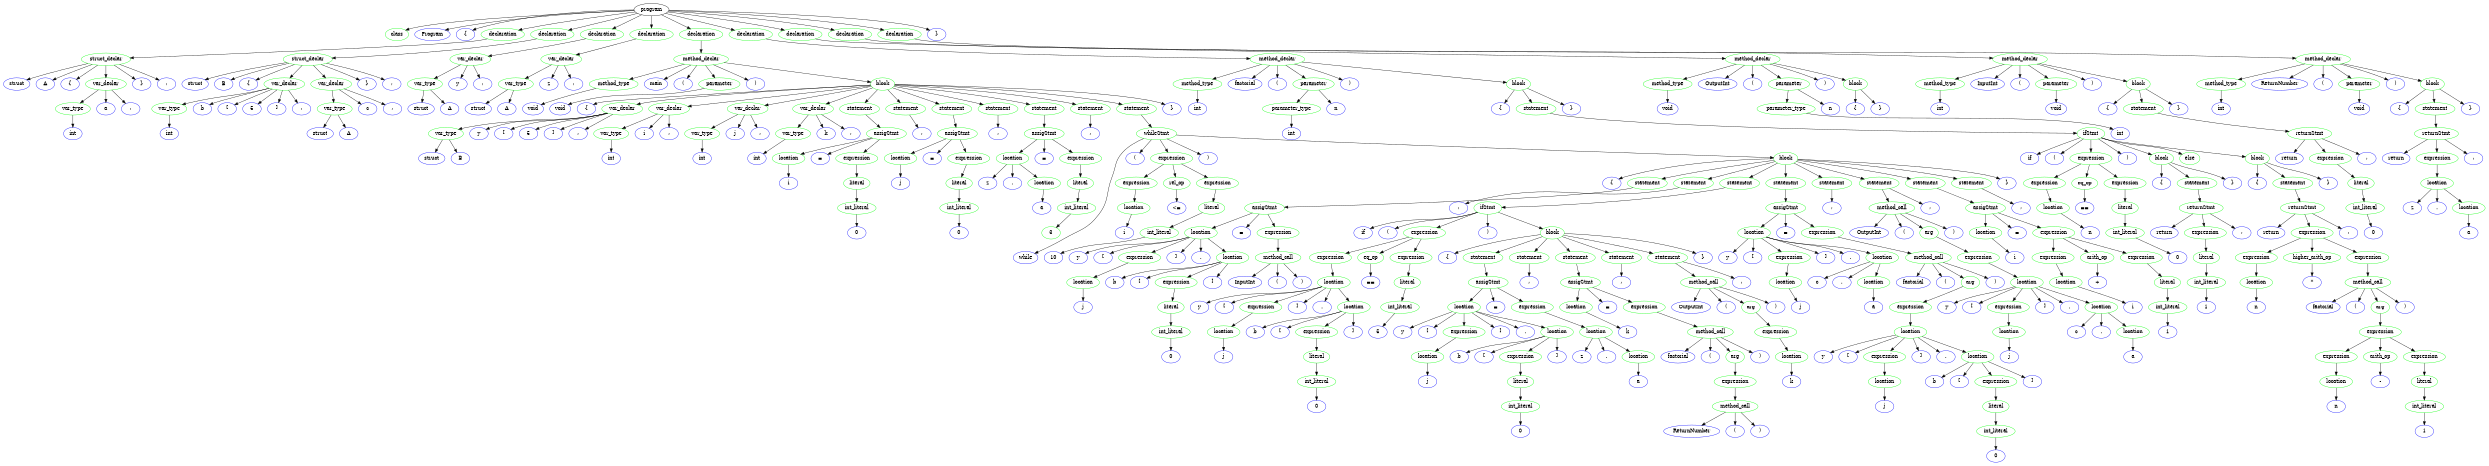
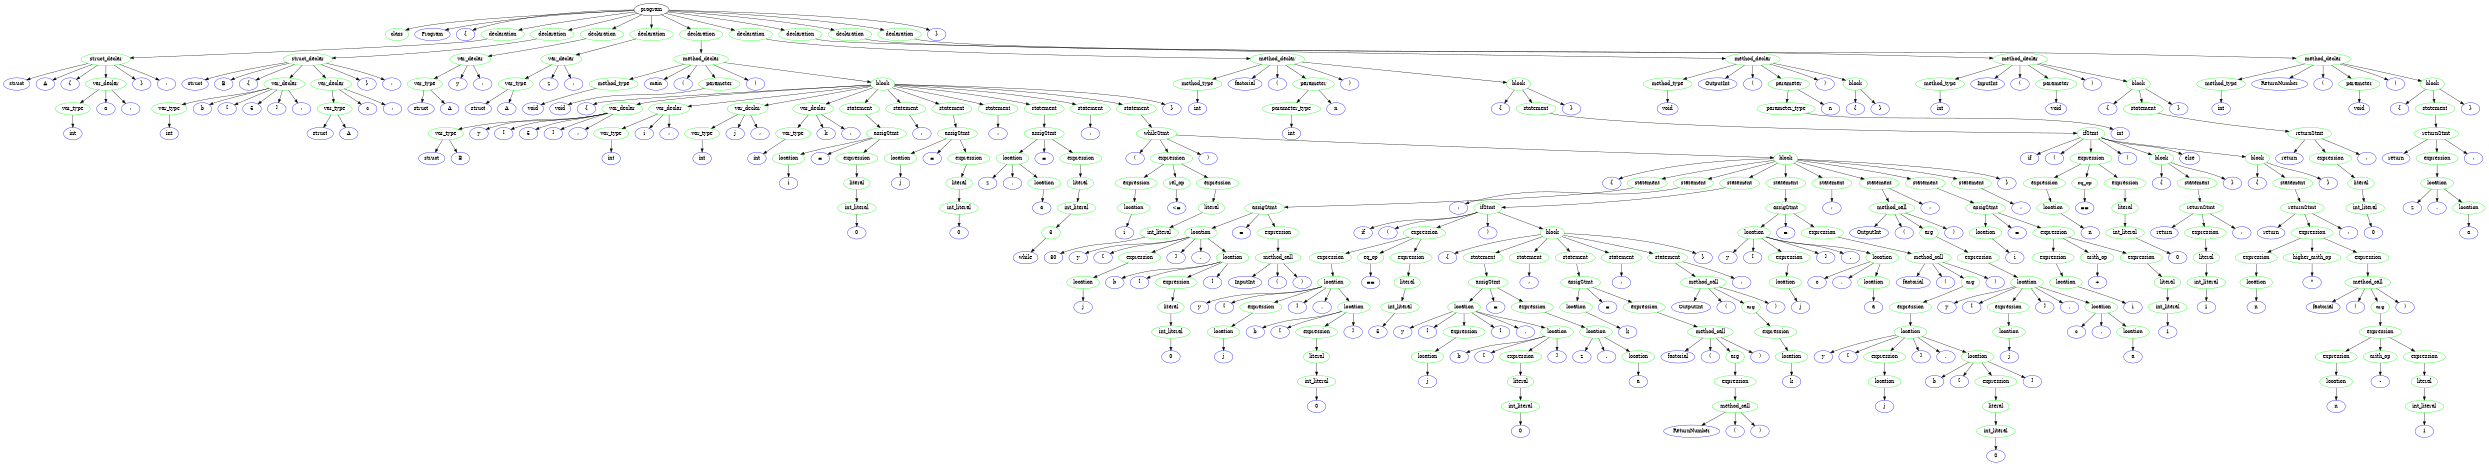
(2190, 158) -> (2190, 158)
(1104, 206) -> (1040, 244)
(1053, 258) -> (1053, 258)
